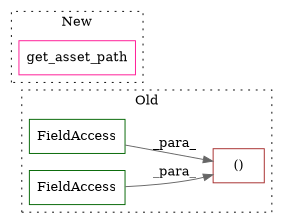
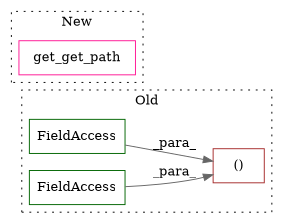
(77, 58) -> (77, 58)
